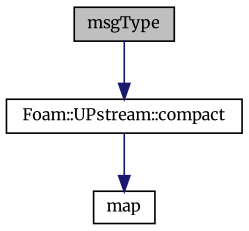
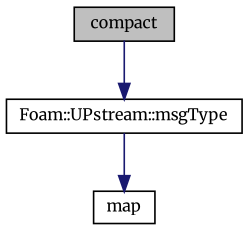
(124, 24) -> (124, 24)
(124, 116) -> (124, 116)
